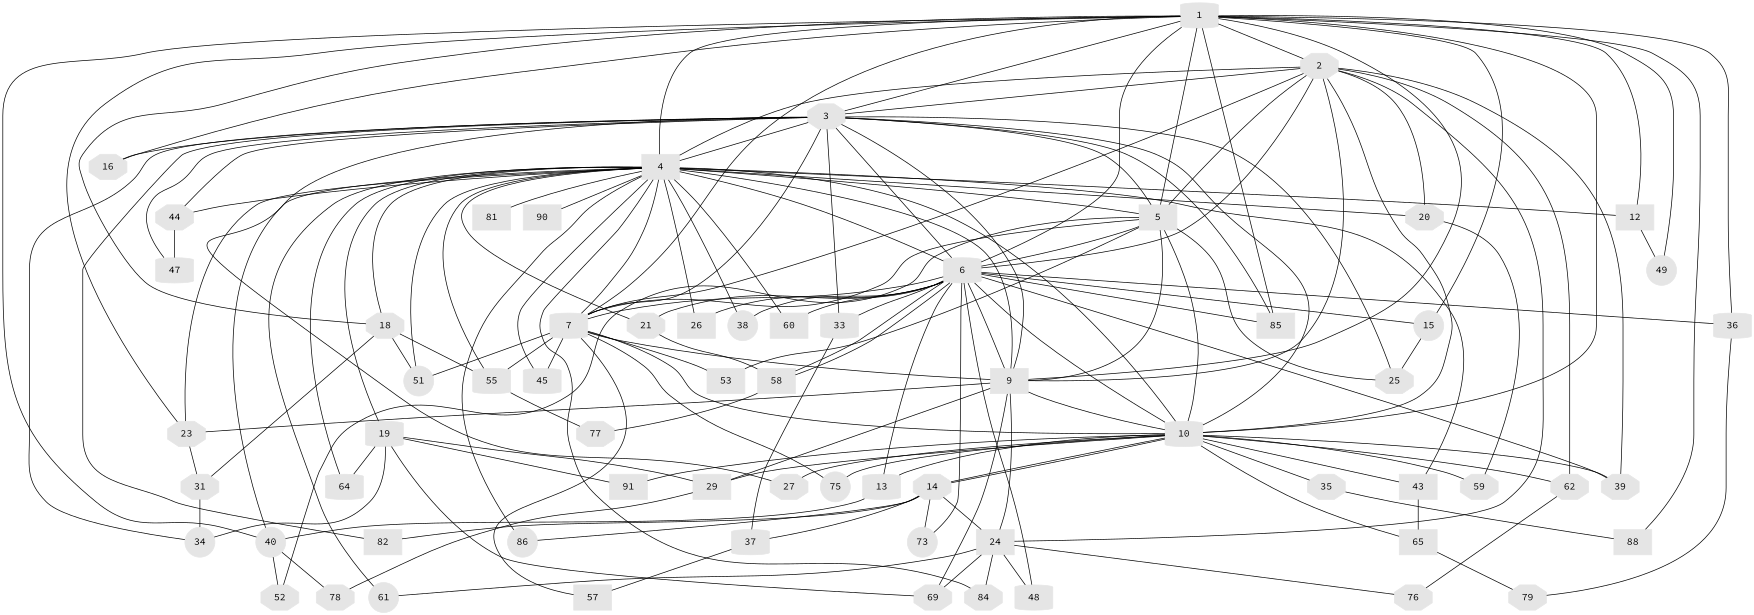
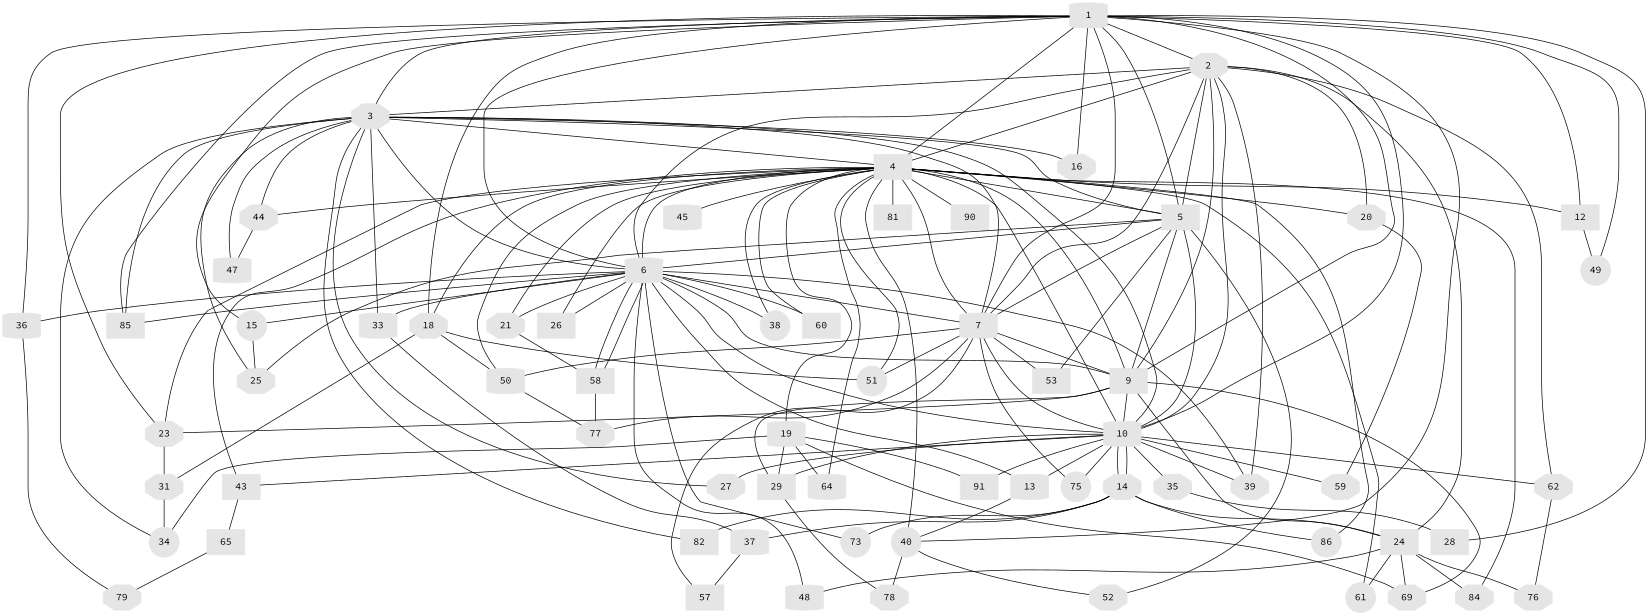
(975, 219) -> none
(557, 350) -> (793, 418)
(492, 381) -> (506, 381)
(1296, 500) -> none
(1633, 542) -> (1450, 542)
